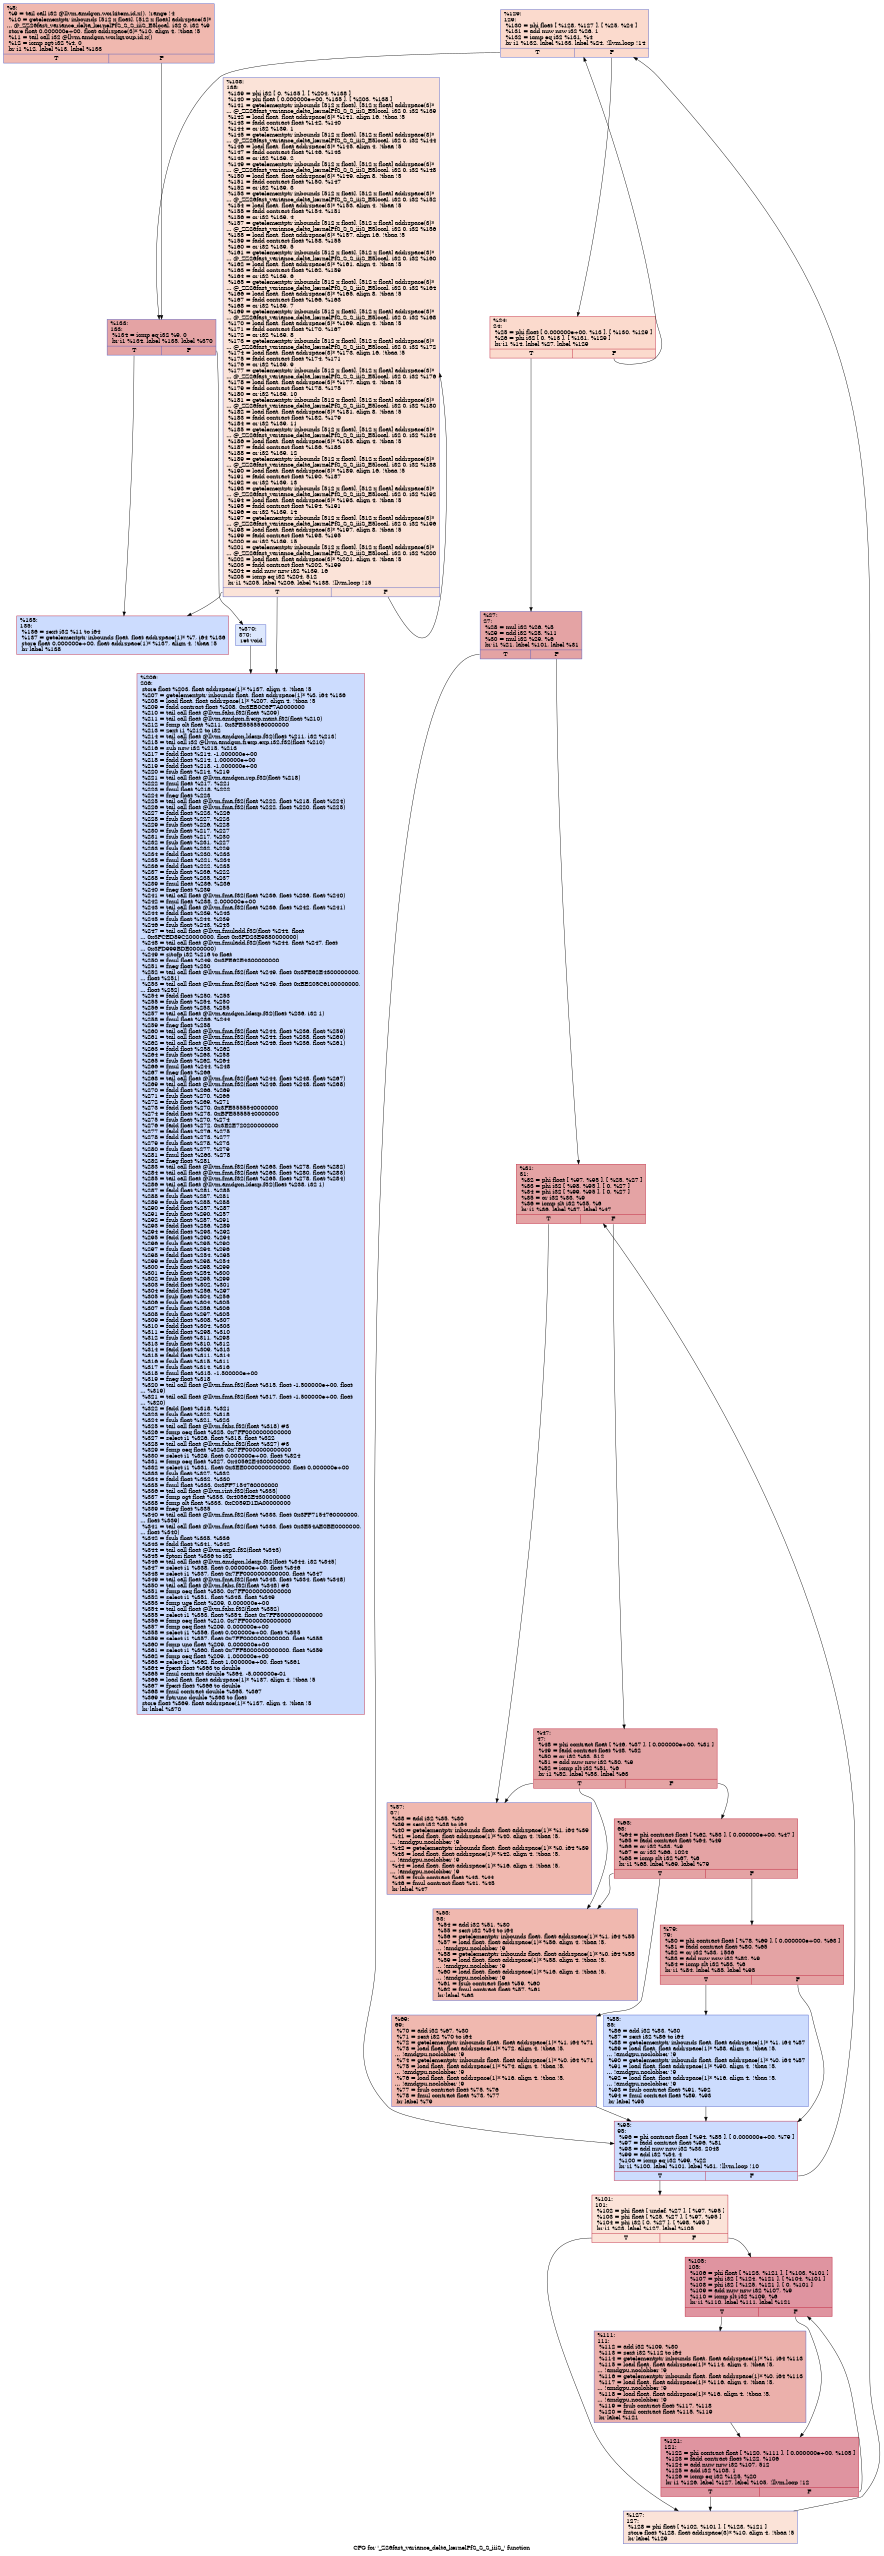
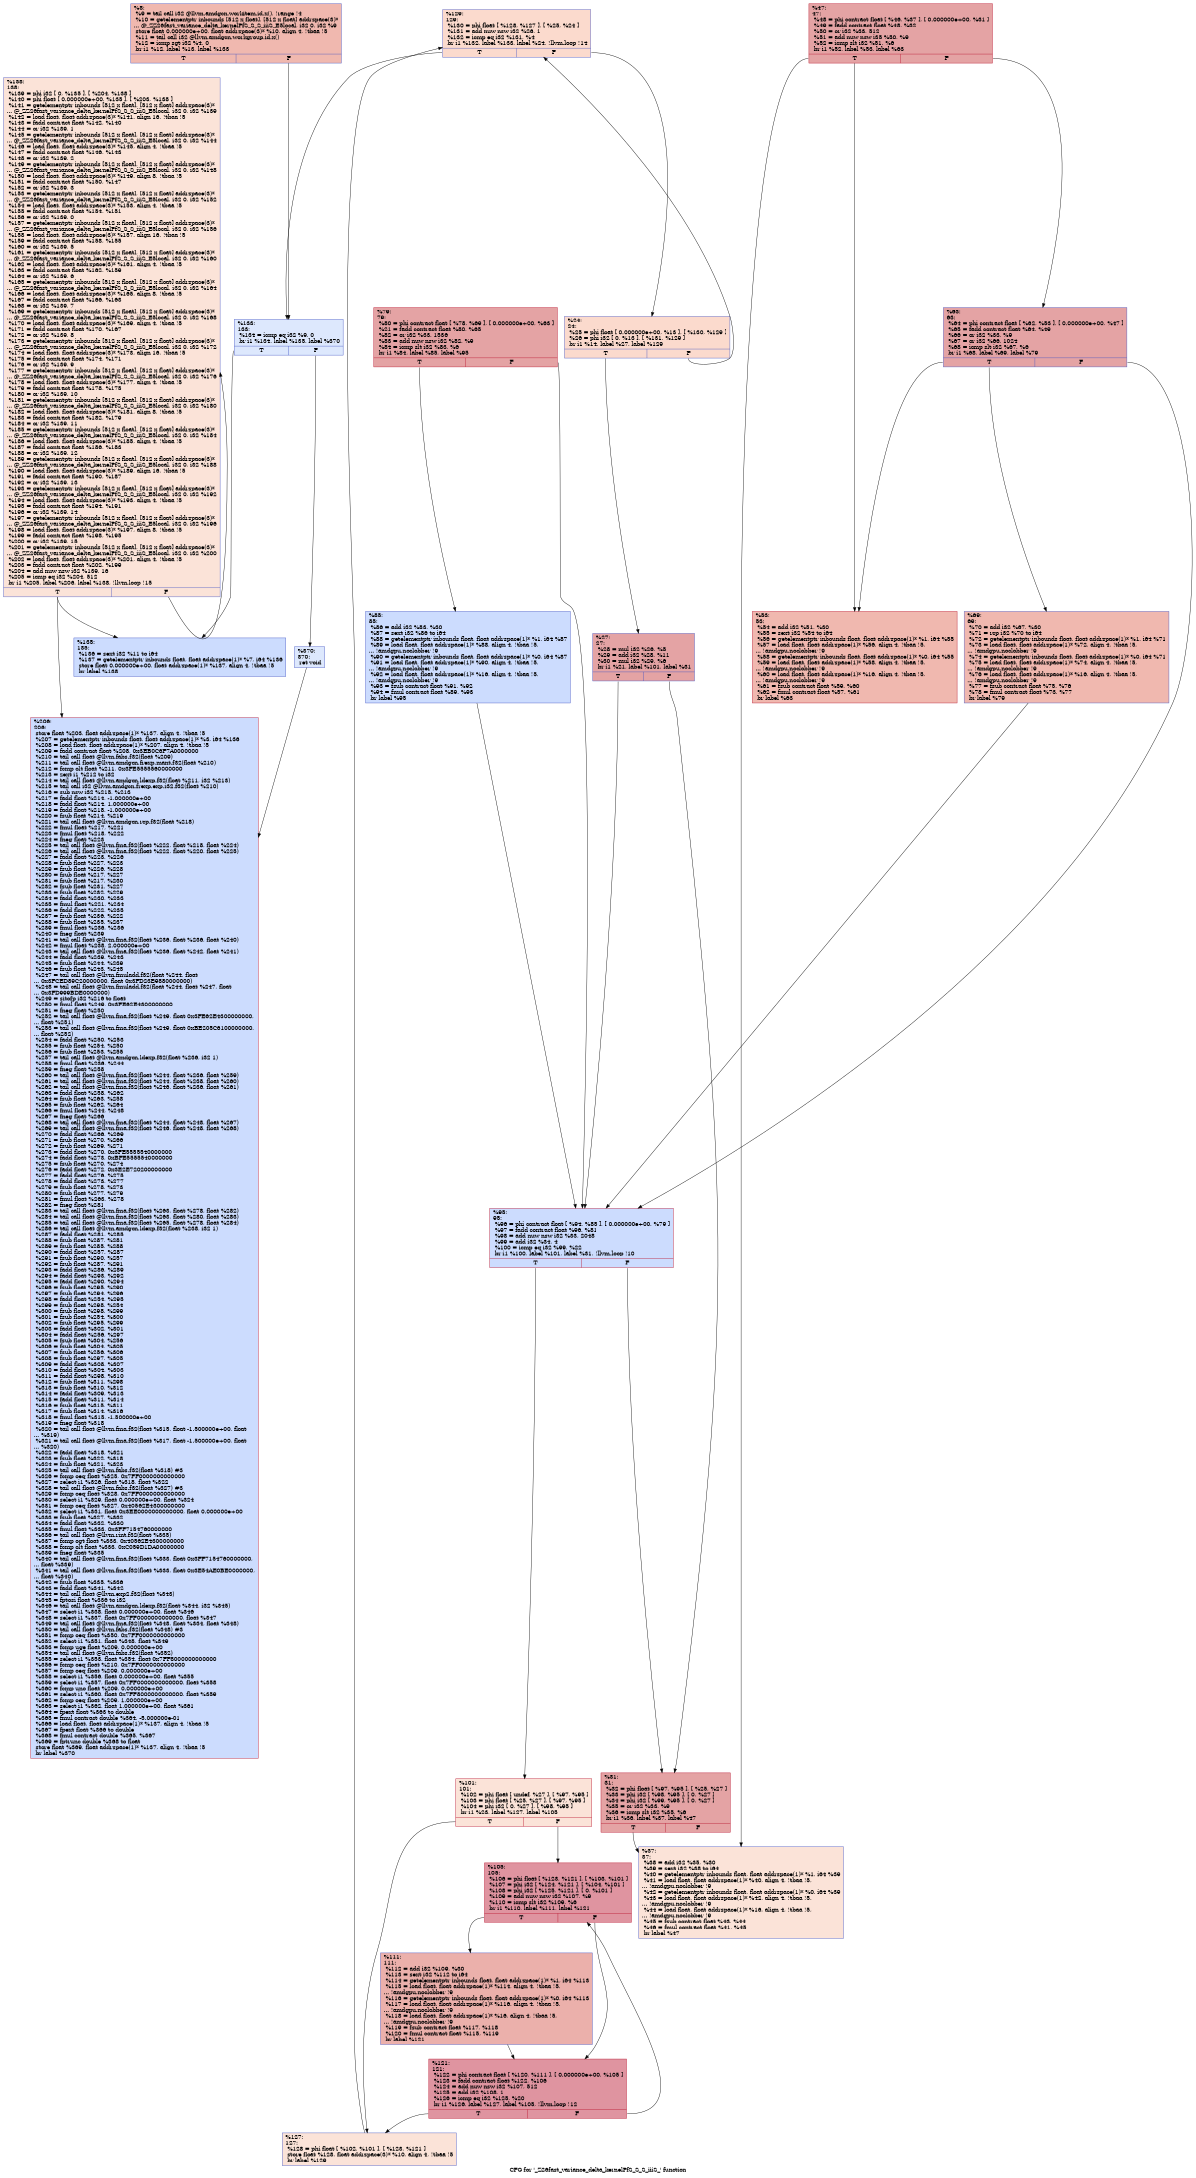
(260, 218) -> (40, 218)
(162, 337) -> (289, 337)
(573, 337) -> (647, 337)
(123, 635) -> (180, 657)
(617, 1475) -> none
(585, 1763) -> (860, 38)
(489, 1849) -> (741, 1893)
(706, 1849) -> (1035, 337)
(752, 1900) -> (1072, 862)
(715, 1947) -> (429, 330)
(535, 1955) -> (855, 657)
(433, 2037) -> (1005, 633)
